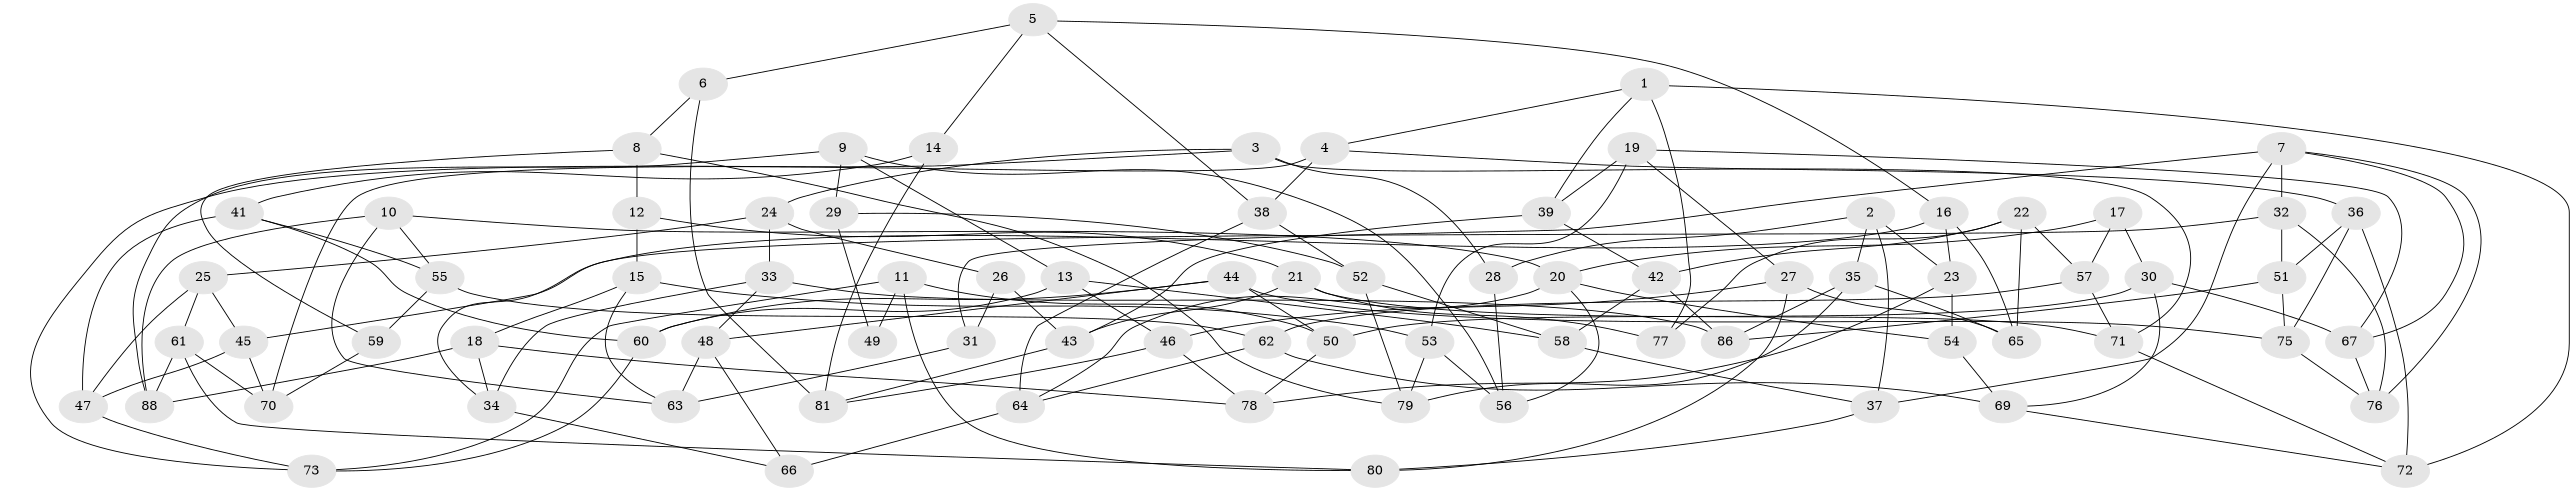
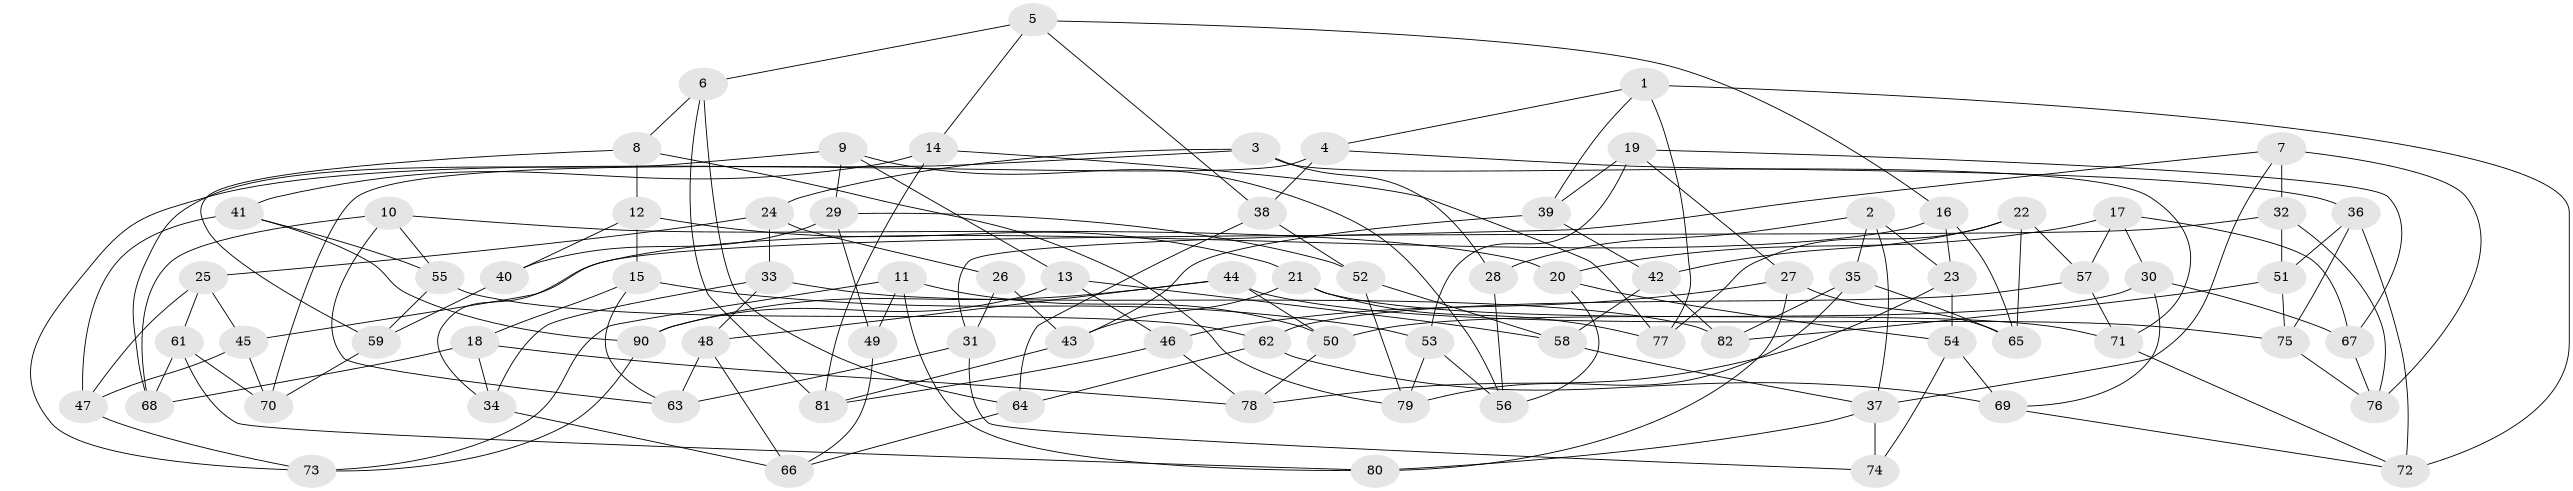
none -> (1324, 182)
(2457, 215) -> (2265, 241)
none -> (504, 278)
(1277, 297) -> (771, 322)
(641, 342) -> (641, 342)
(1725, 342) -> (1725, 342)
(150, 407) -> (150, 407)
none -> (857, 420)
none -> (1875, 471)
